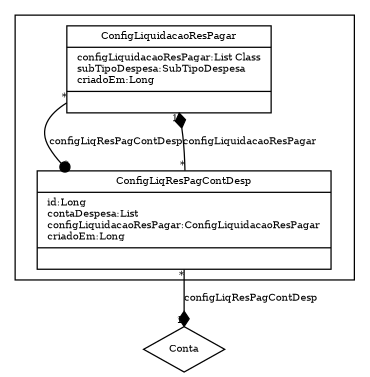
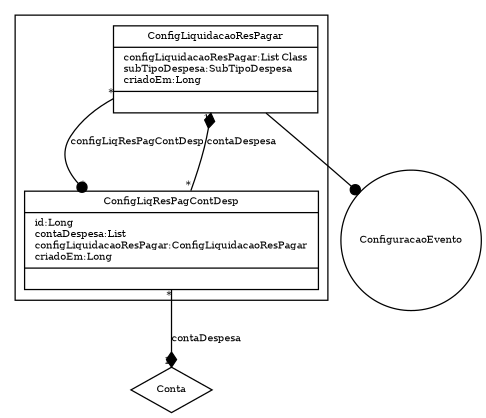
(250, 142) -> (242, 142)
none -> (411, 240)
(251, 298) -> (206, 339)
